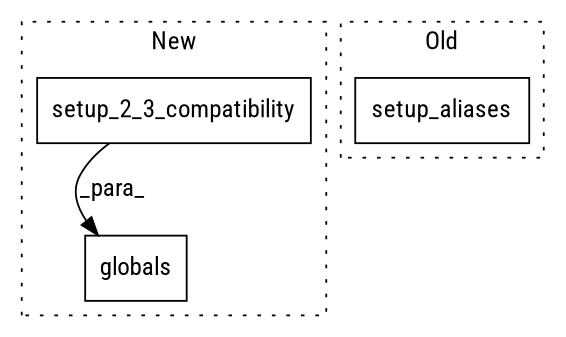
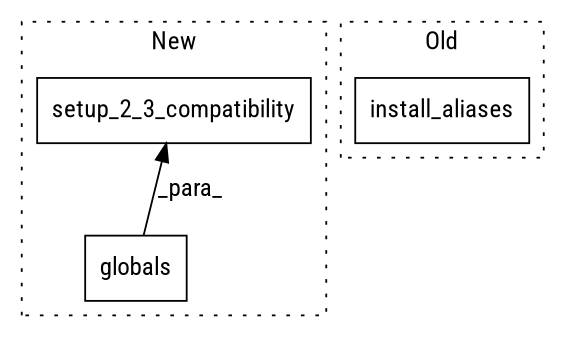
(442, 111) -> (442, 111)
(79, 177) -> (153, 199)
